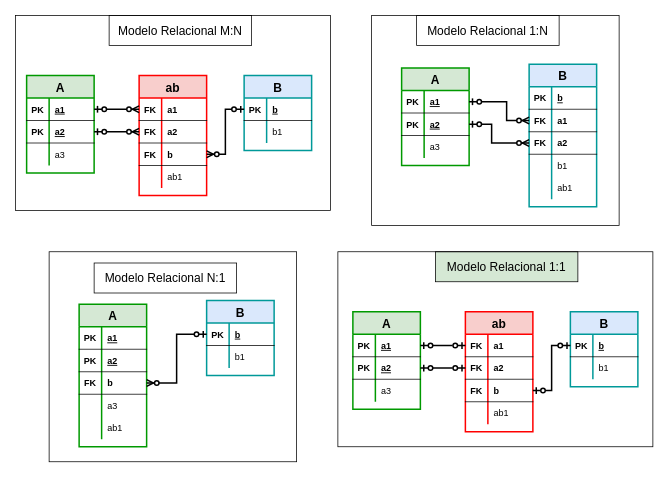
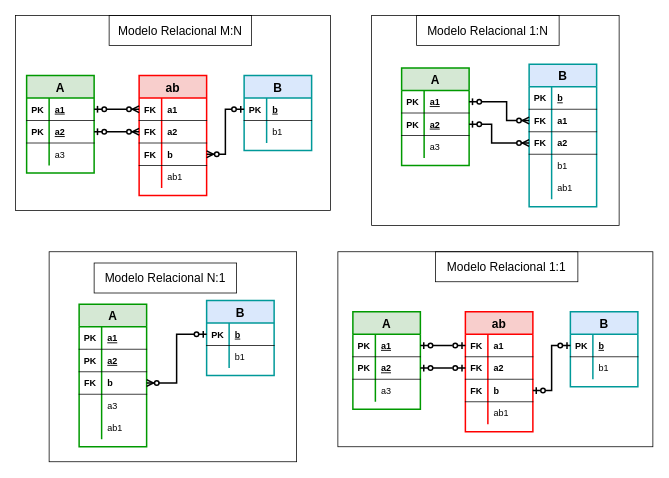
(507, 267) -> (507, 267)
